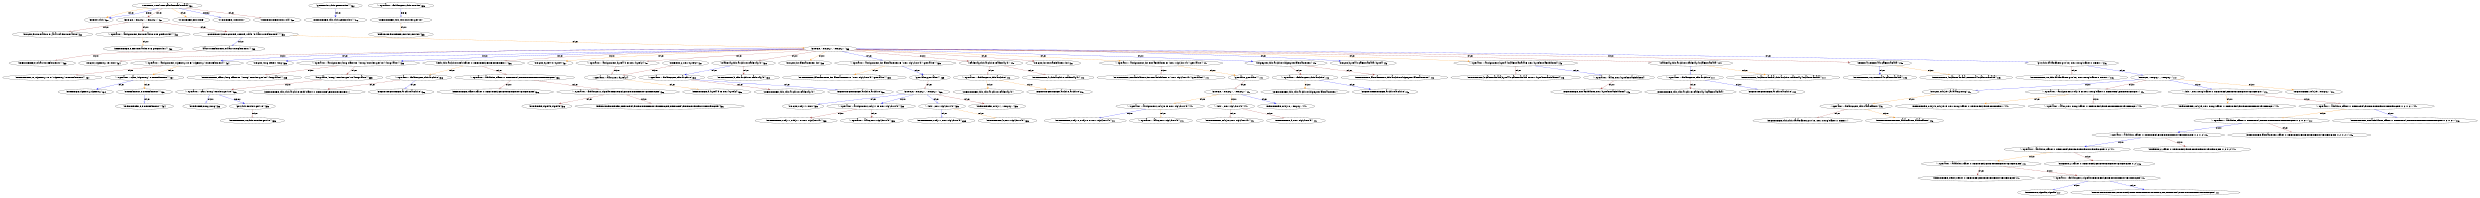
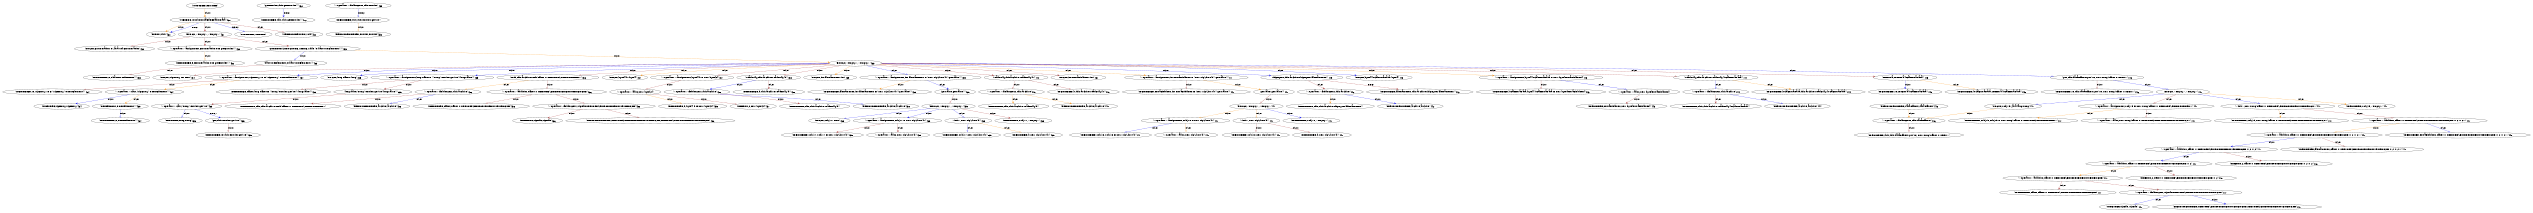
(178, 12) -> (205, 12)
(339, 13) -> (287, 13)
(649, 70) -> (694, 99)
(1350, 70) -> (1371, 85)
(1879, 113) -> (1909, 113)
